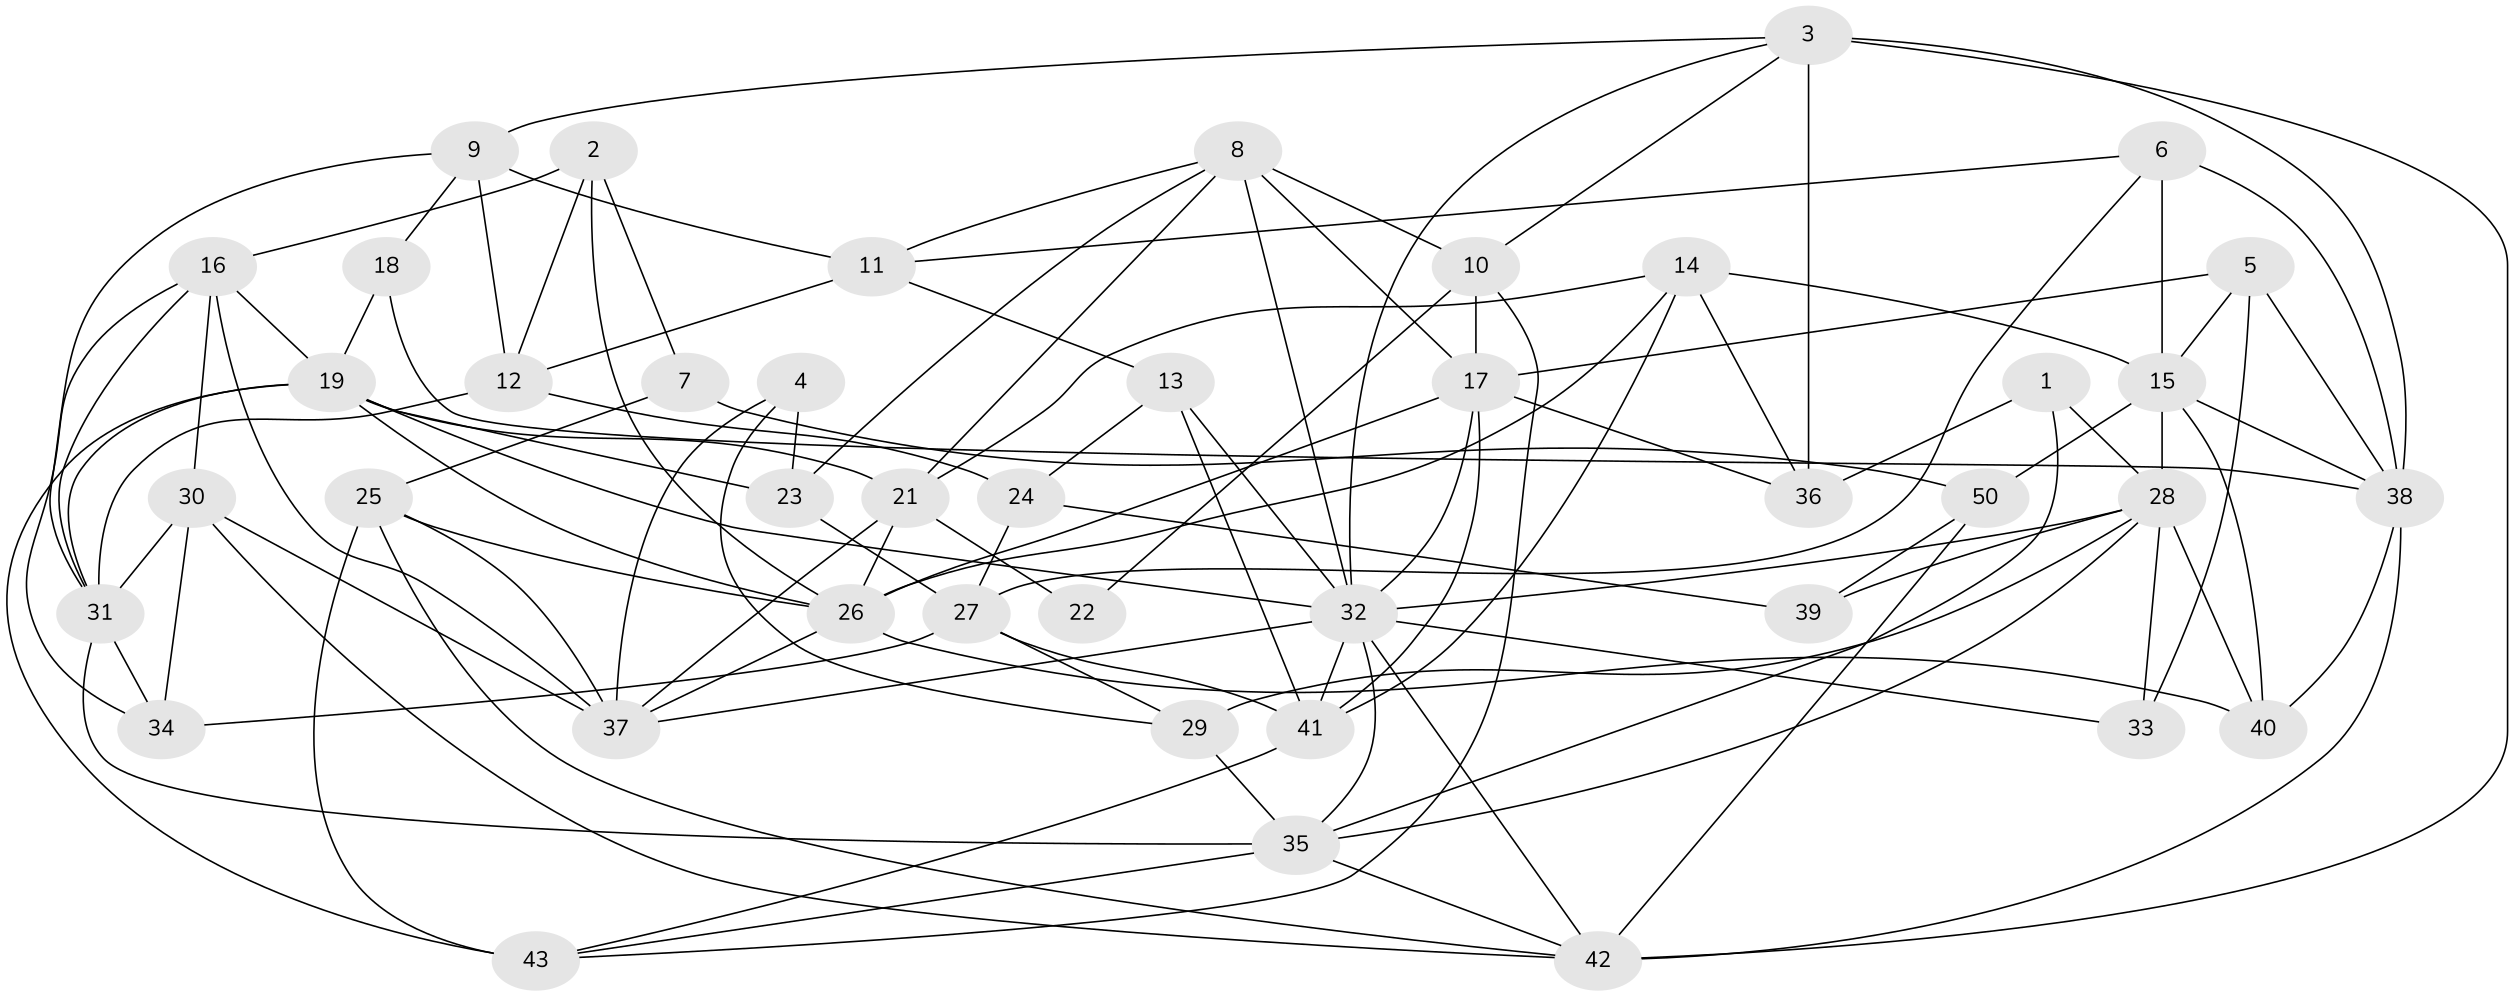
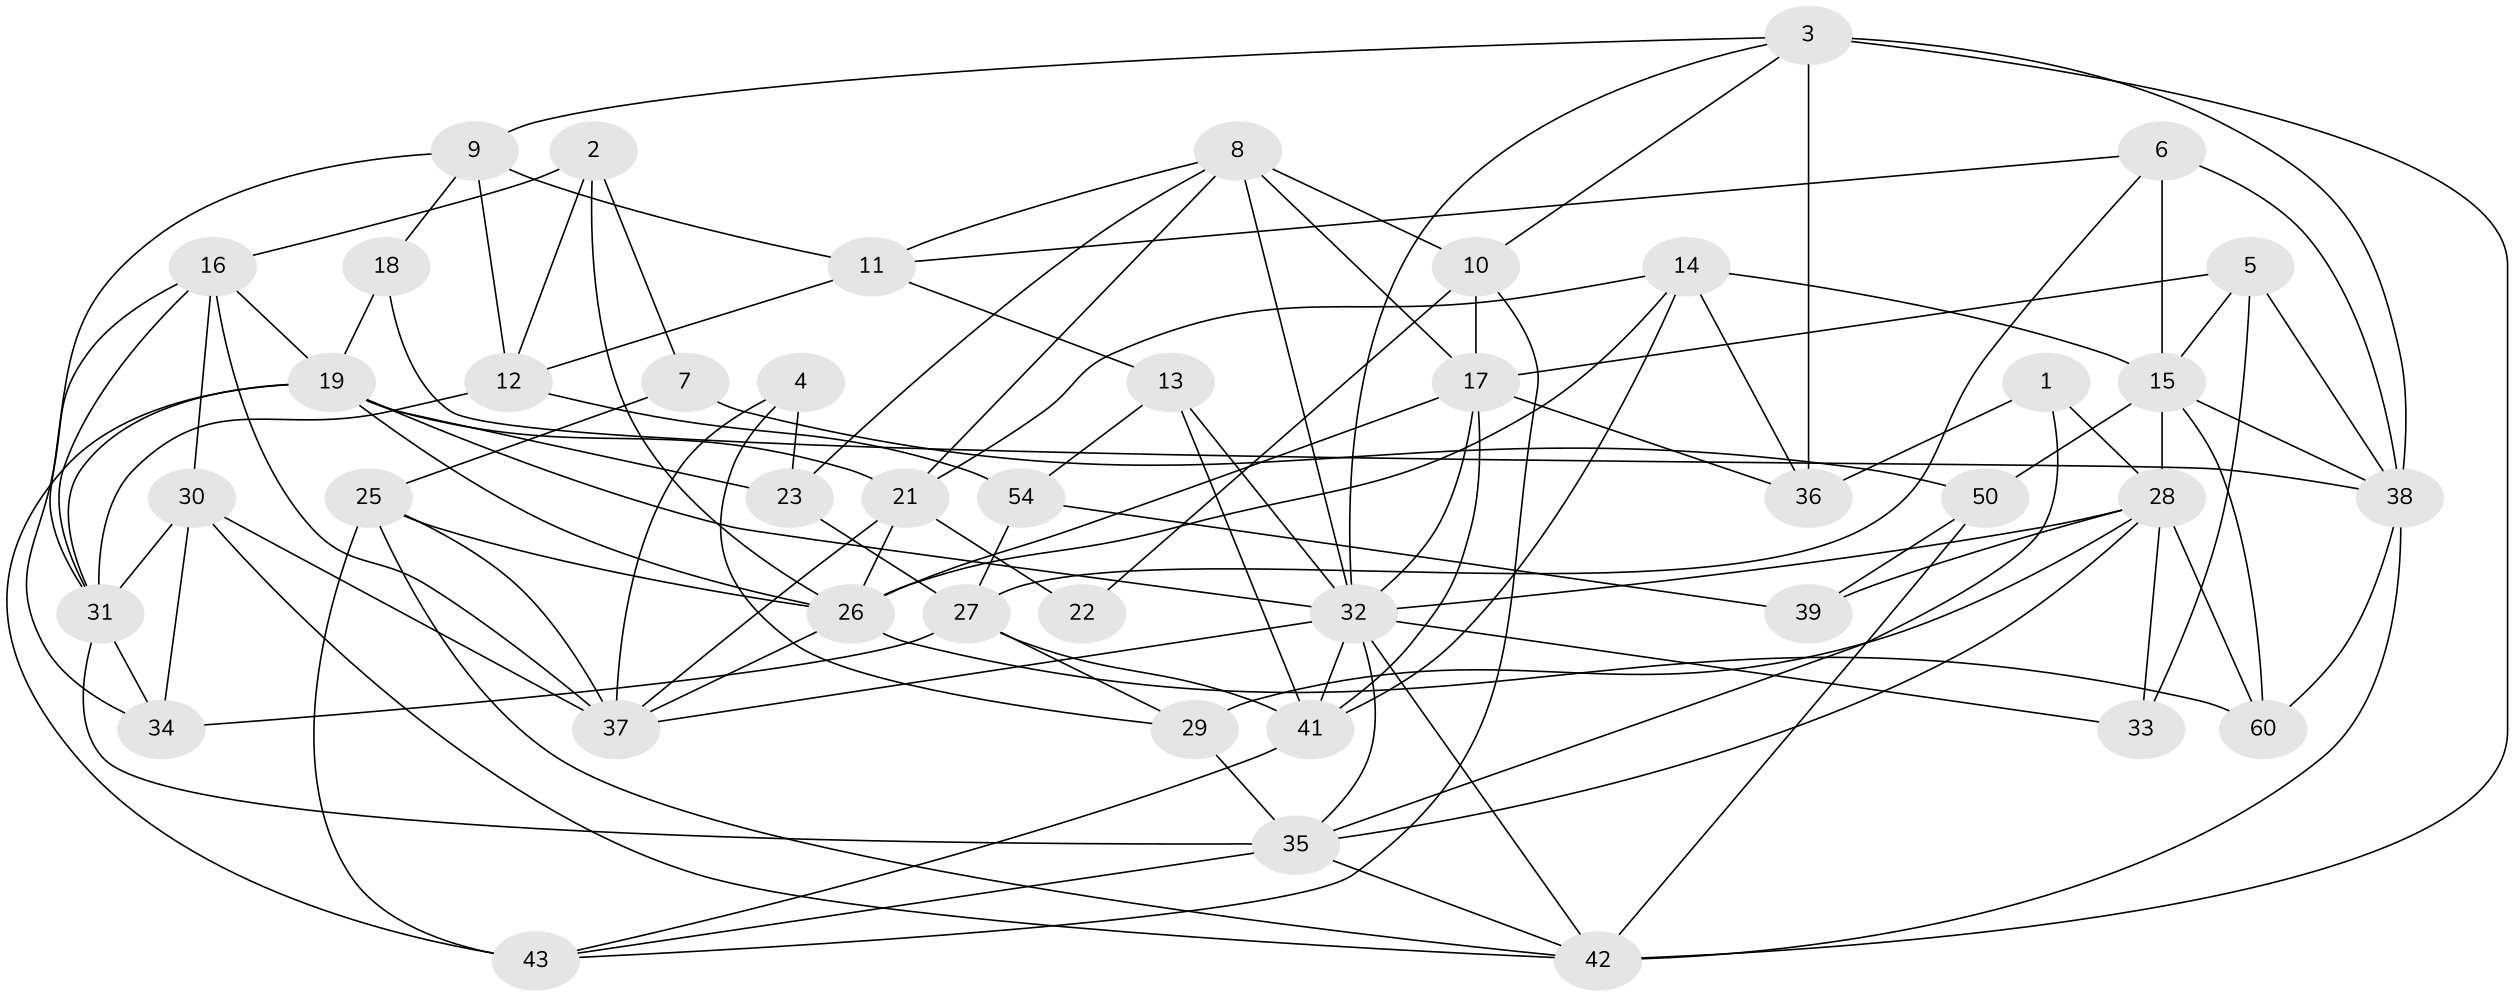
(1021, 498) -> (1021, 498)
(2263, 730) -> (2263, 730)
